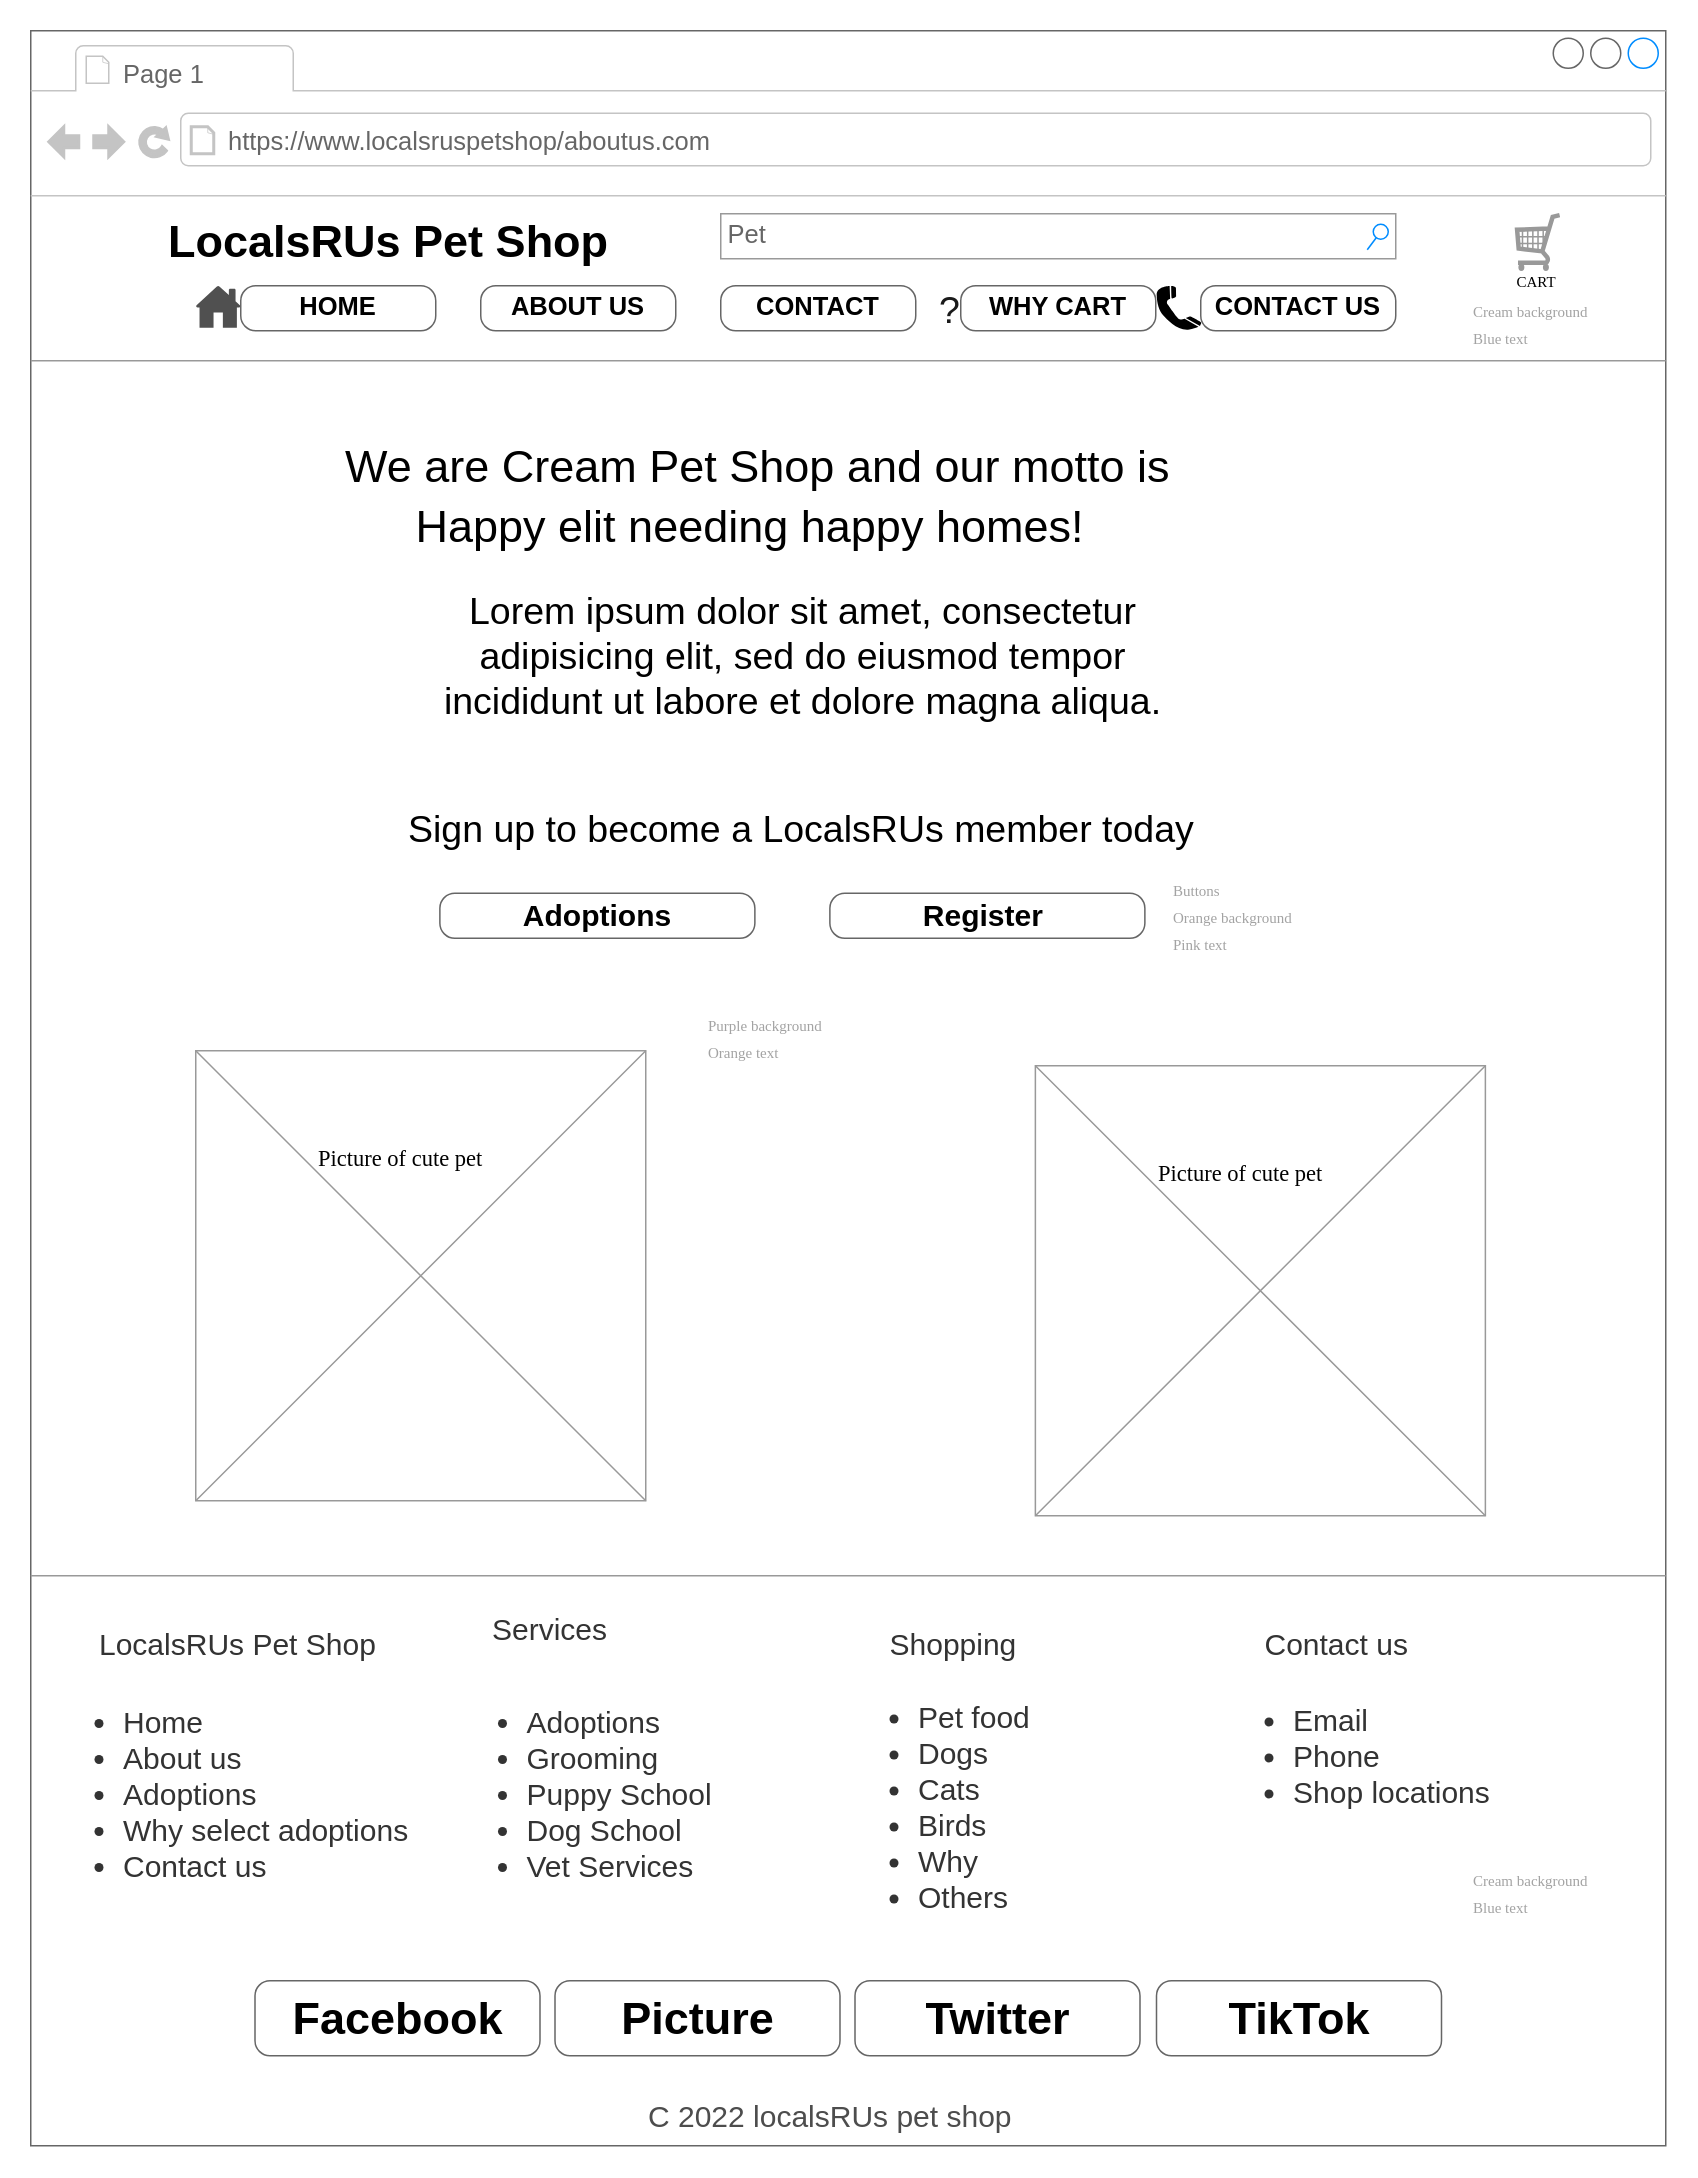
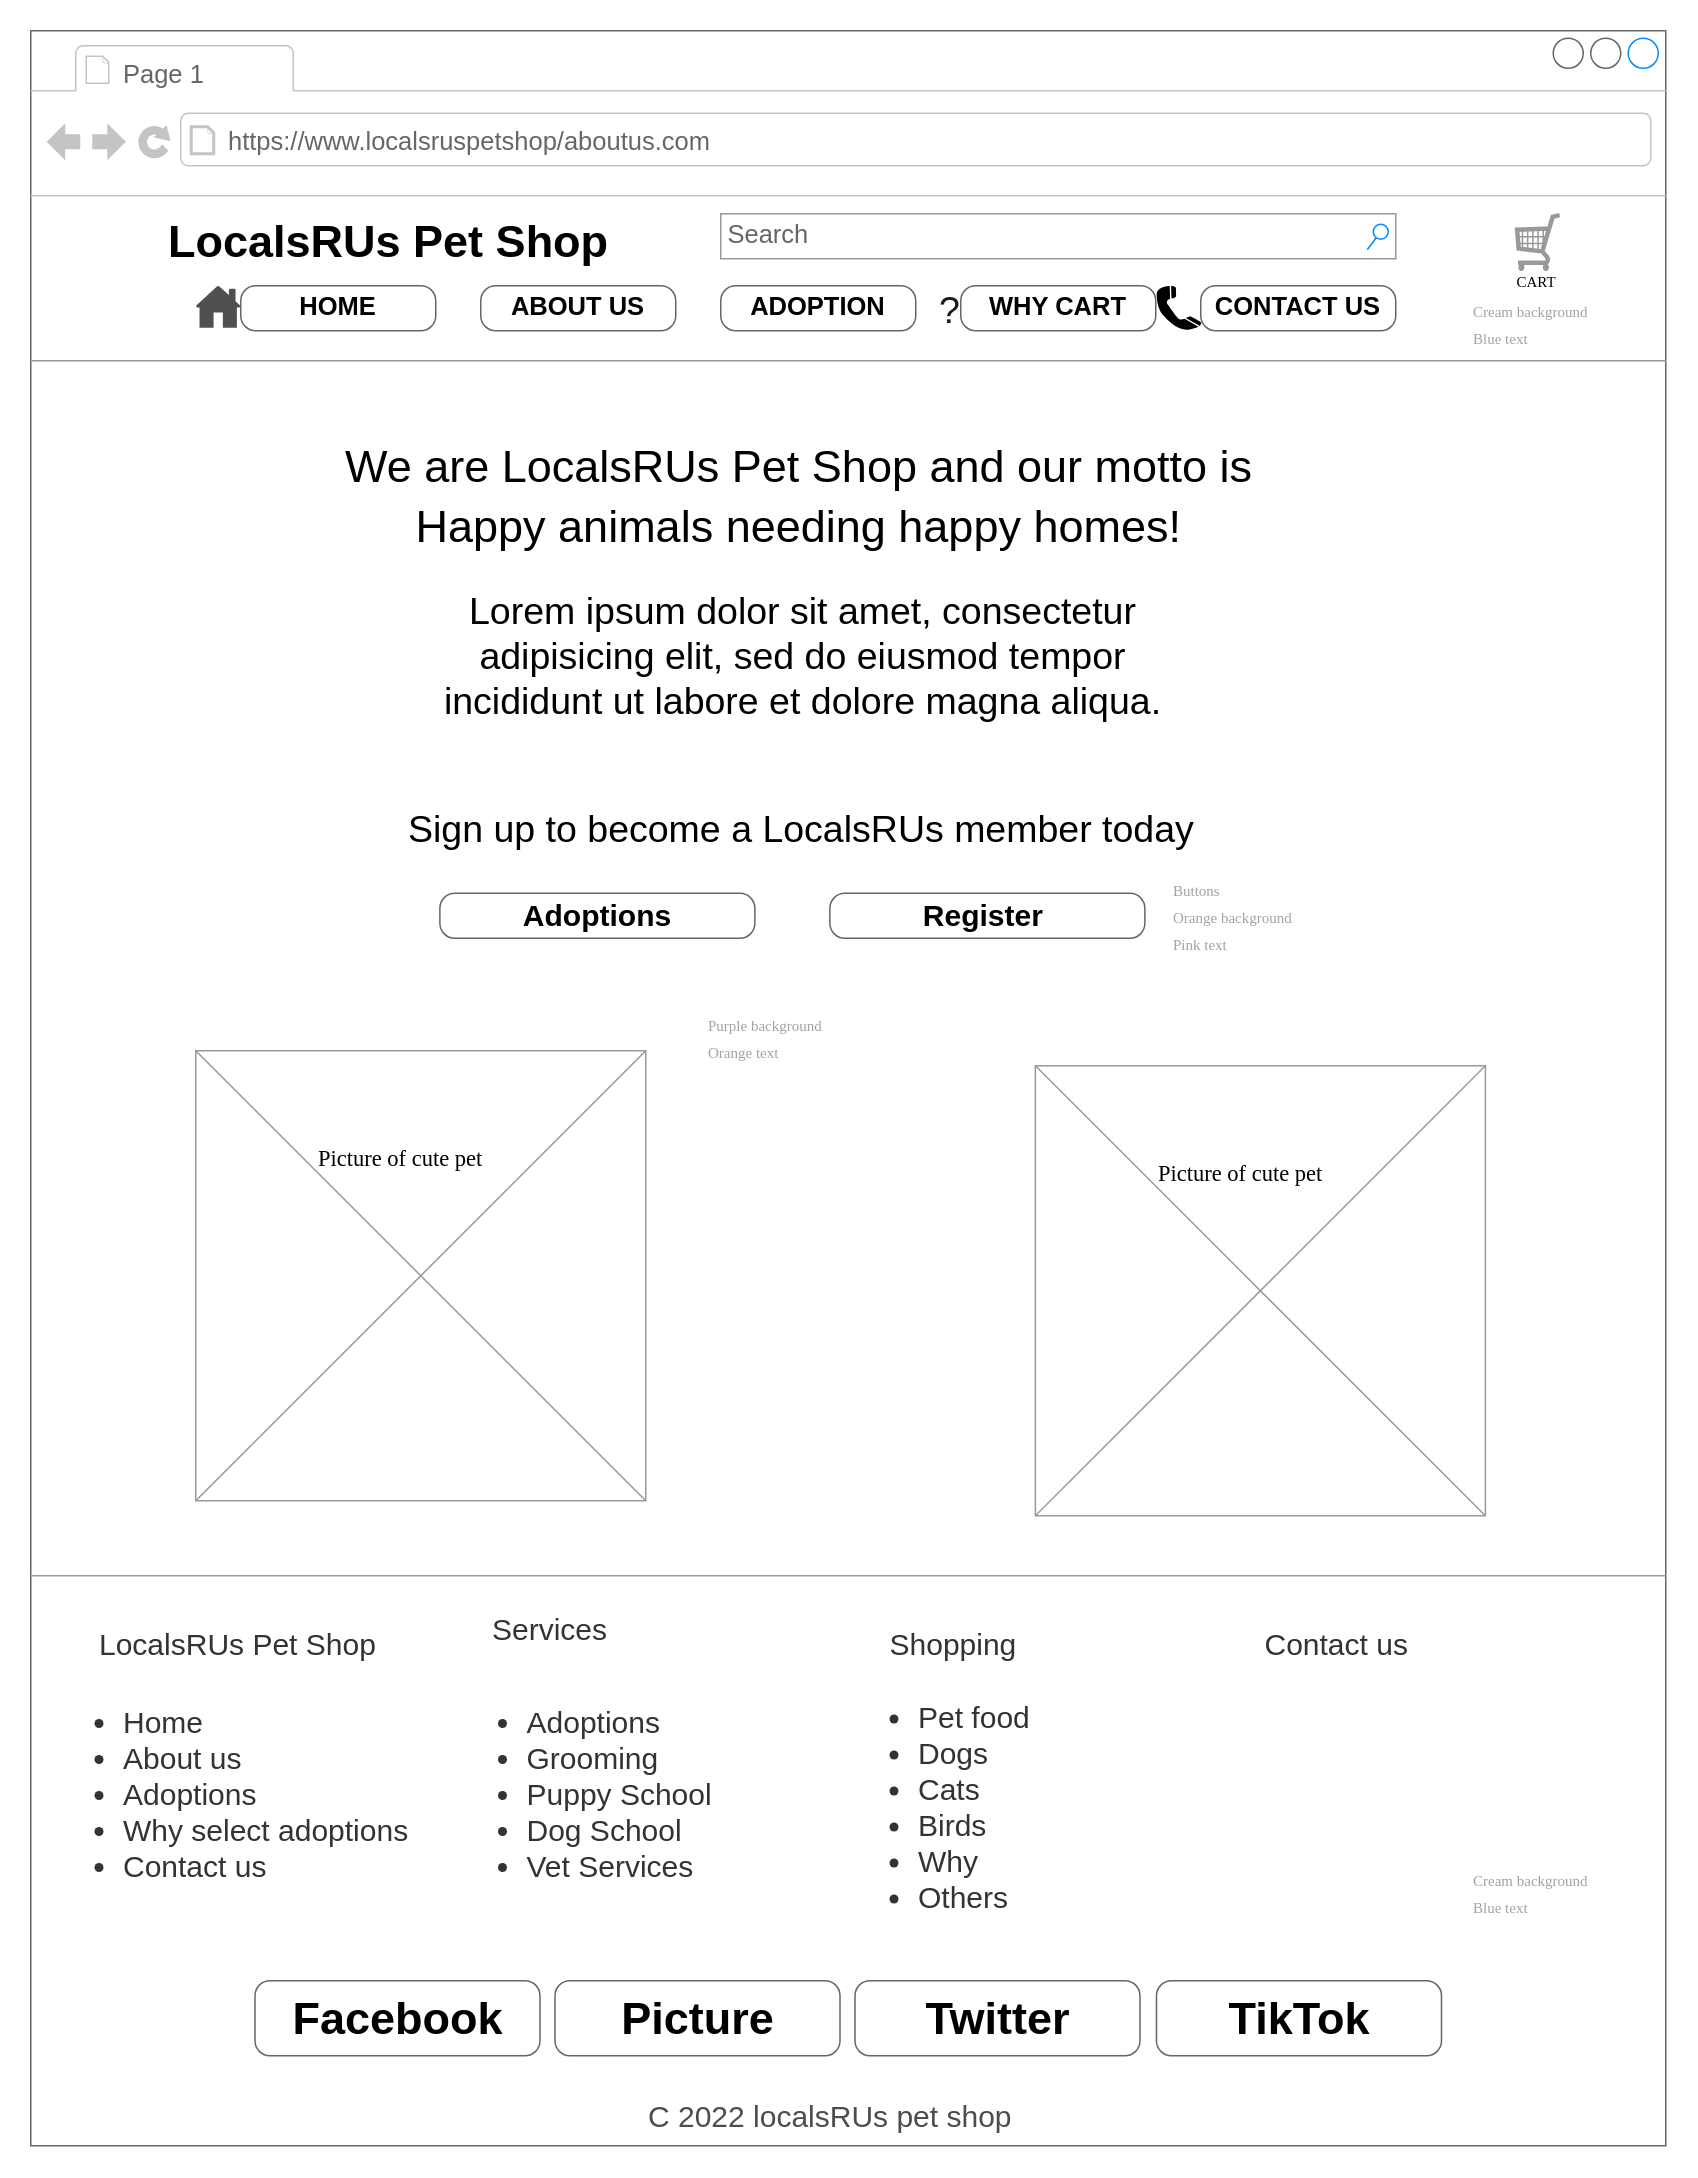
(750, 236) -> (771, 236)
(818, 308) -> (818, 308)
(772, 467) -> (816, 467)
(760, 527) -> (798, 527)
(1373, 1756) -> none
